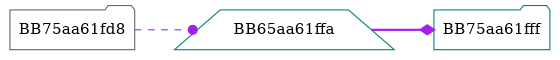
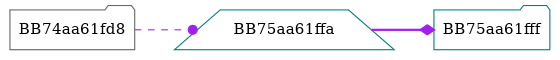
(72, 30) -> (72, 30)
(284, 30) -> (284, 30)
